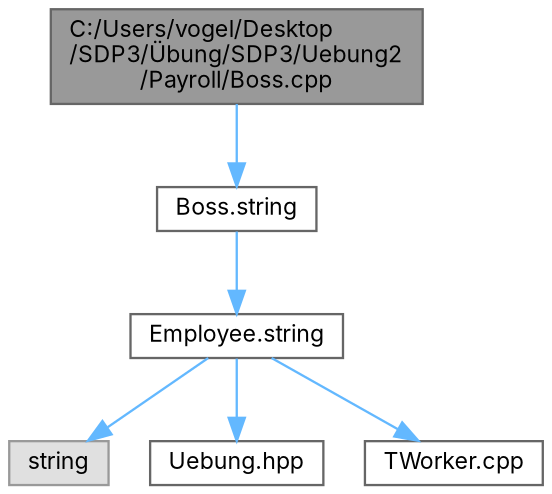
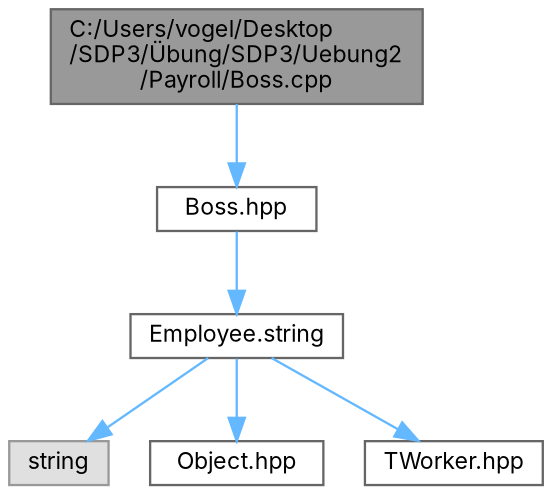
(237, 209) -> (237, 209)
(237, 463) -> (237, 463)
(454, 463) -> (454, 463)
